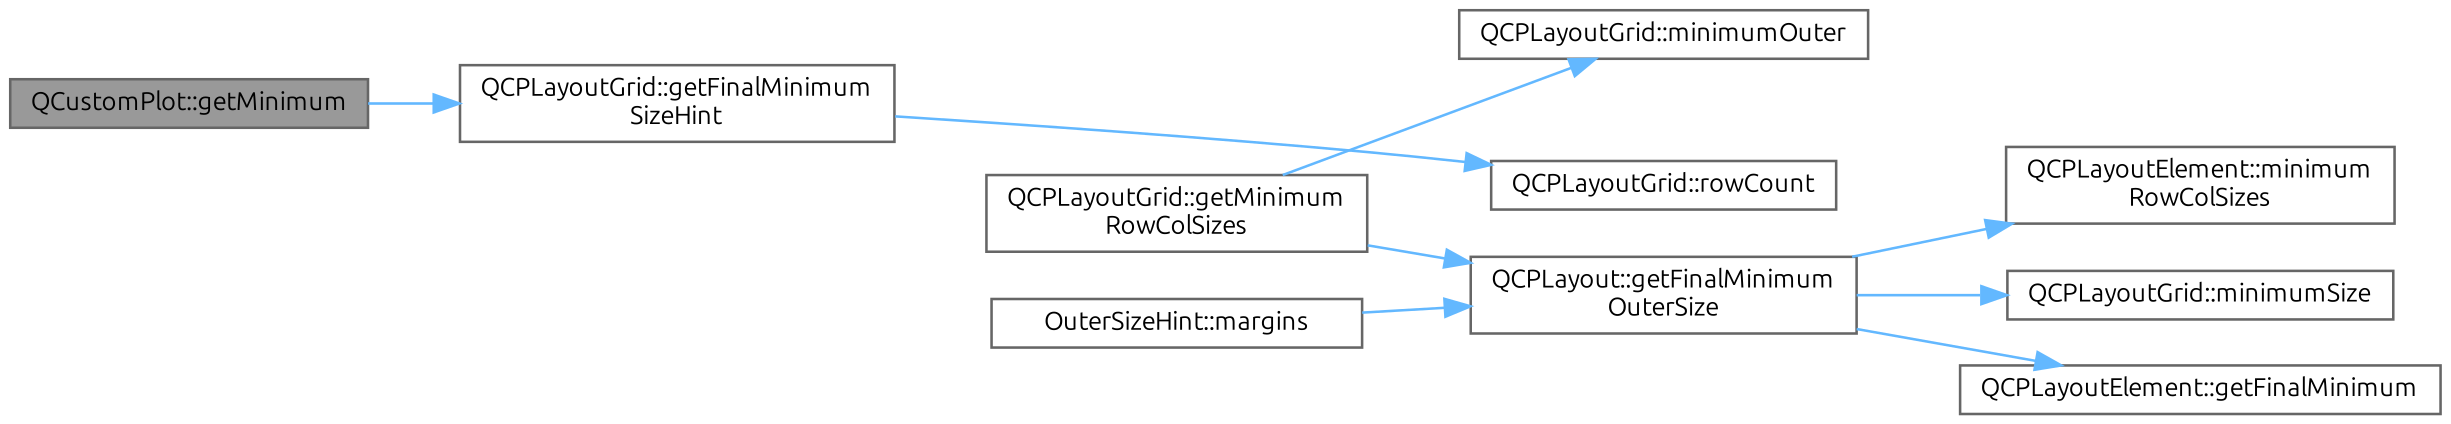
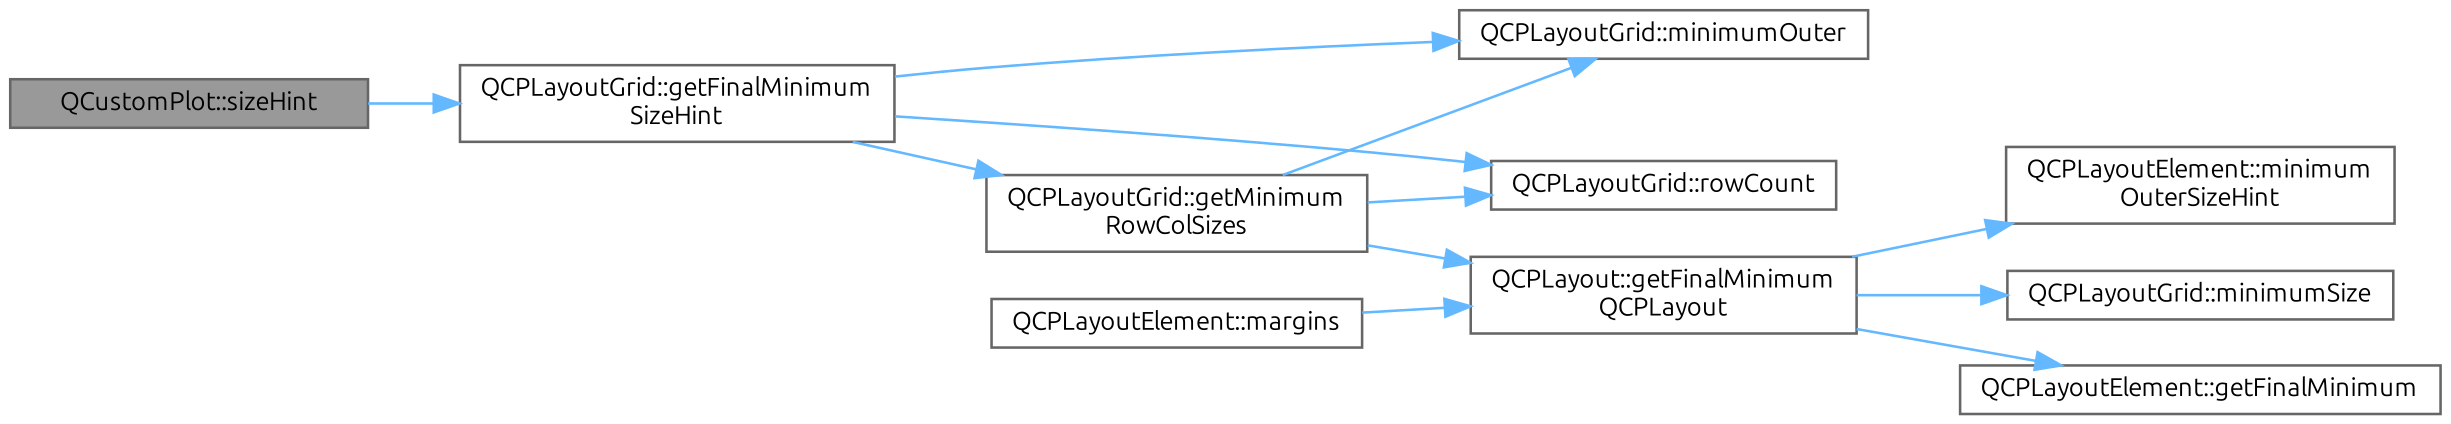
none -> (1164, 55)
(189, 103) -> (189, 103)
none -> (914, 156)
(2200, 185) -> (2200, 185)
none -> (1417, 200)
(1664, 295) -> (1664, 295)
(1177, 323) -> (1177, 323)
